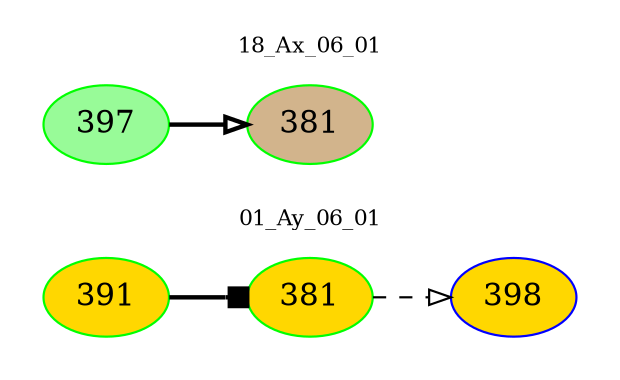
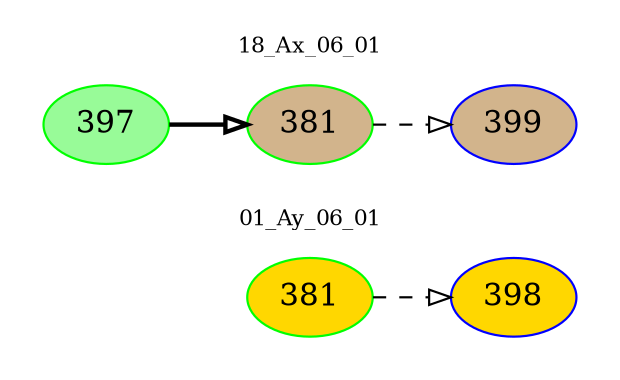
none -> (514, 125)
(106, 297) -> none
